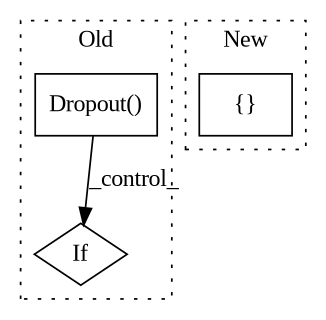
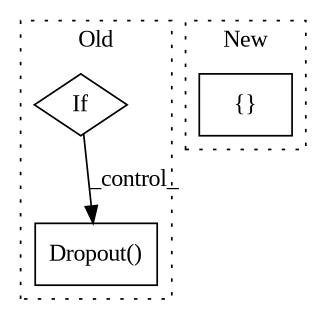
(89, 172) -> (87, 170)
